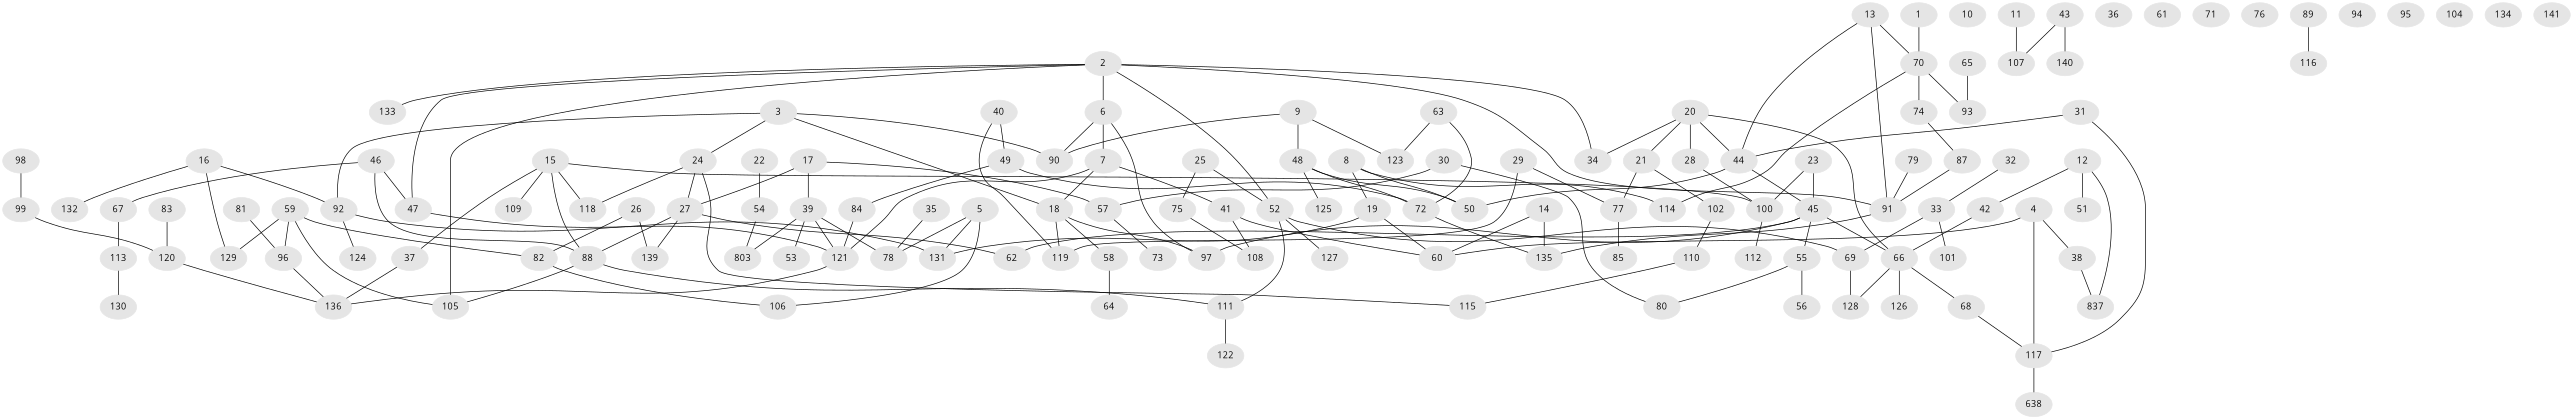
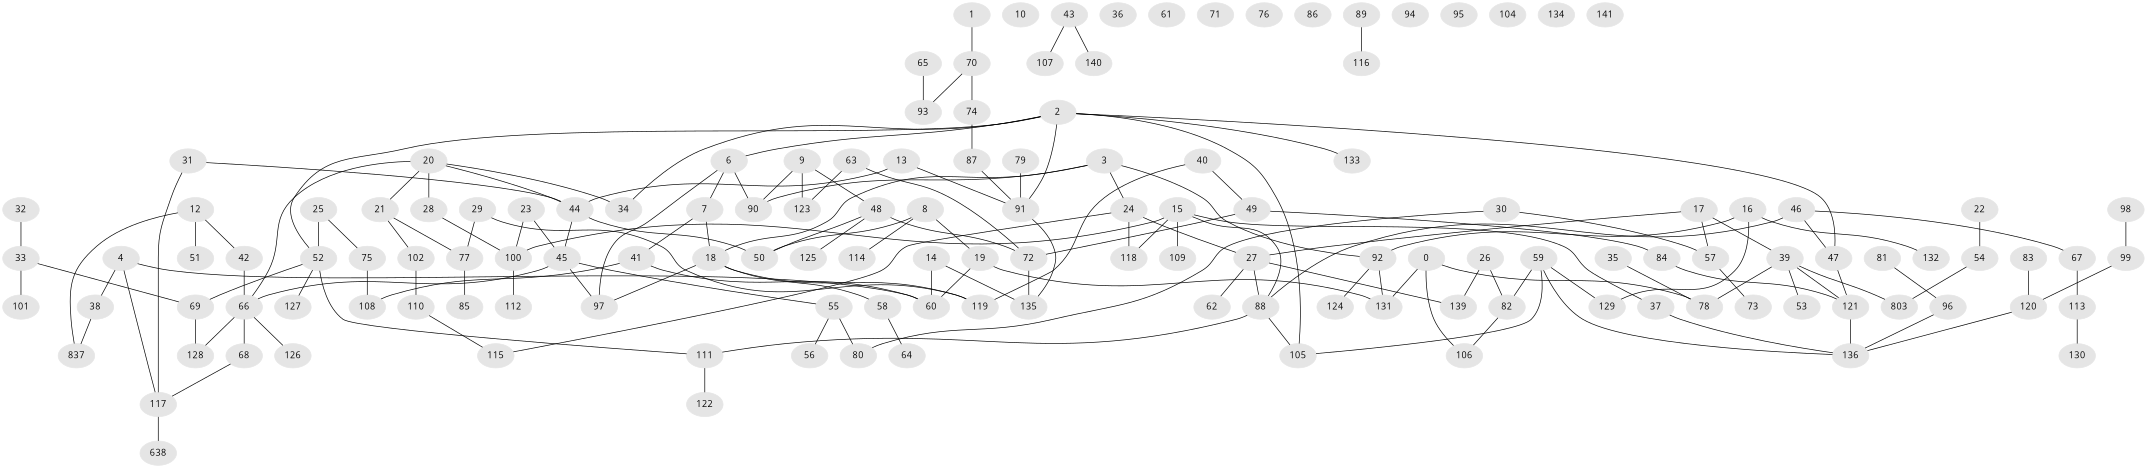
none -> (1313, 15)
(2016, 15) -> none
(1894, 39) -> none
(1801, 140) -> none
(960, 182) -> none
(980, 210) -> (1427, 258)
(1257, 231) -> none
(287, 234) -> (1675, 342)
